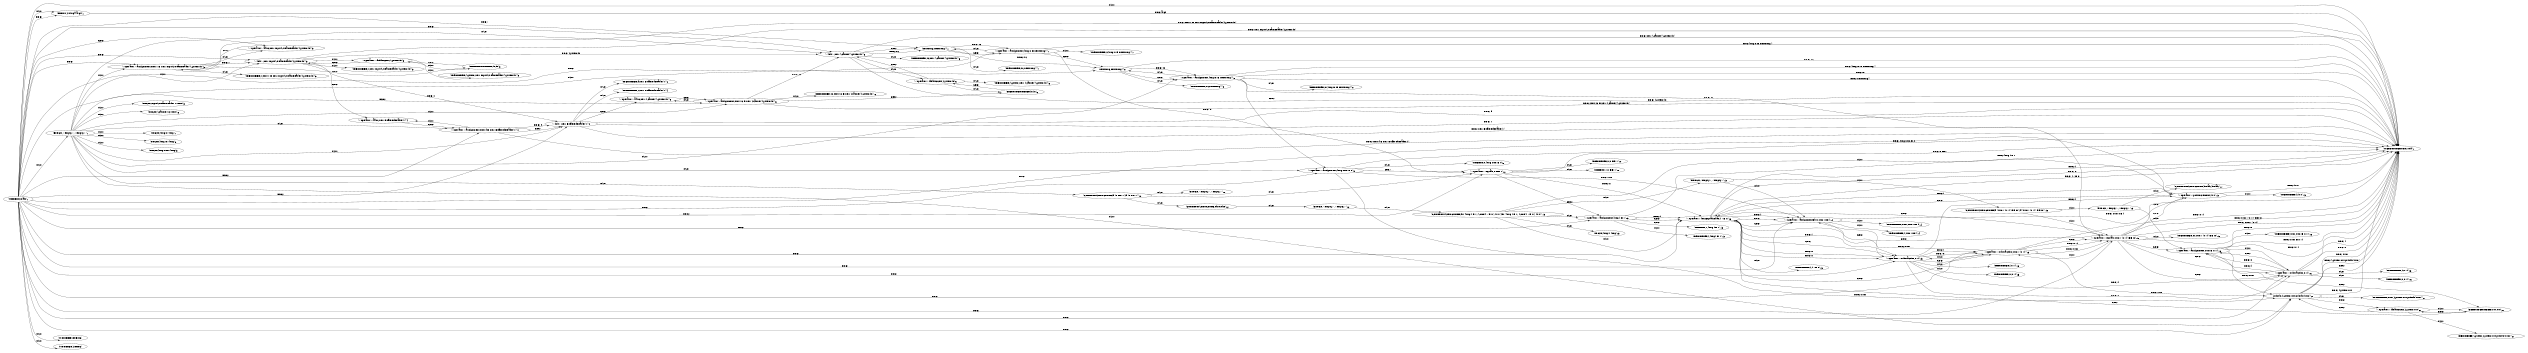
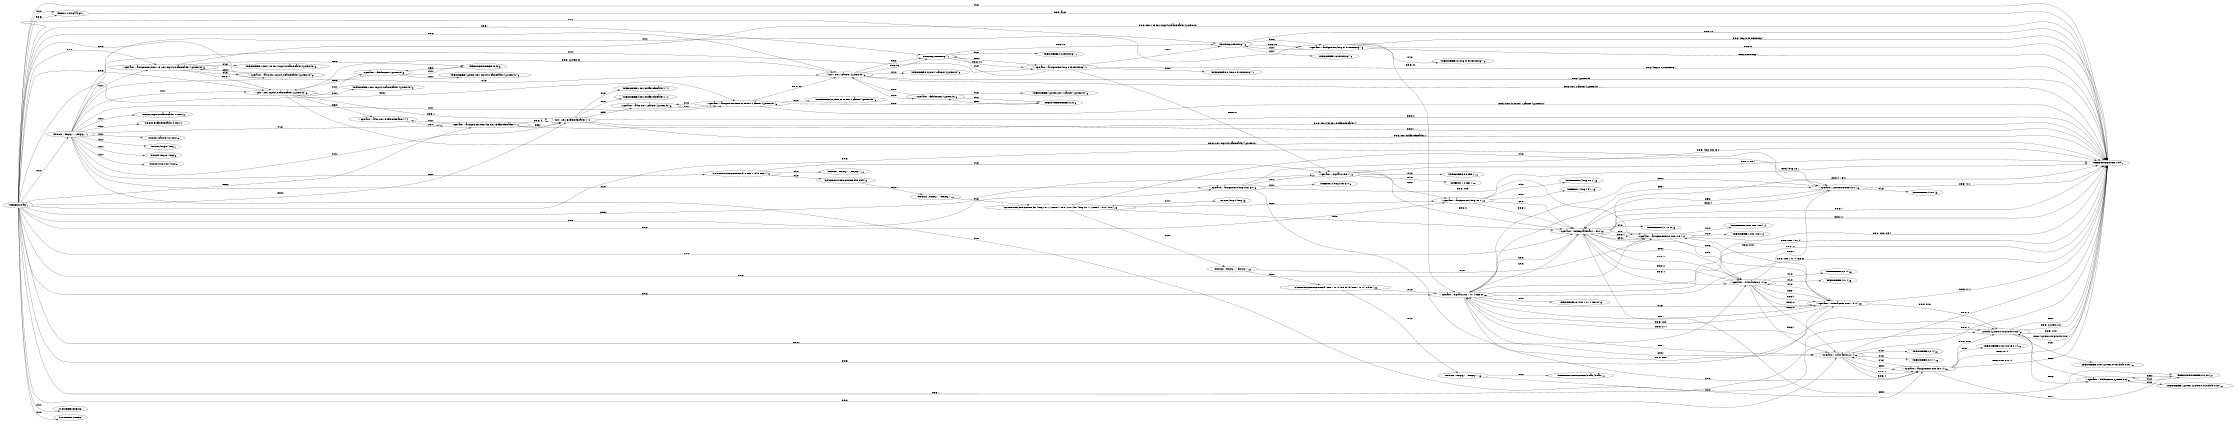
none -> (163, 123)
(1273, 130) -> none
(1657, 222) -> (1522, 194)
